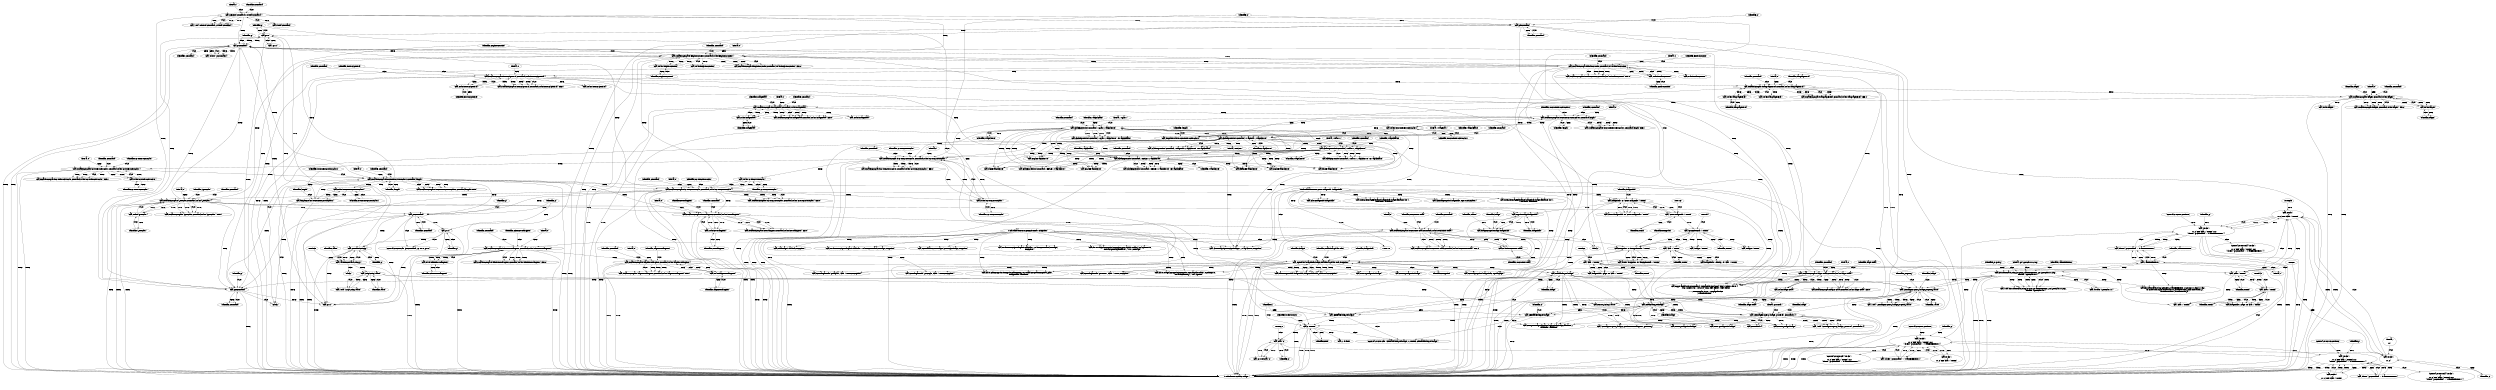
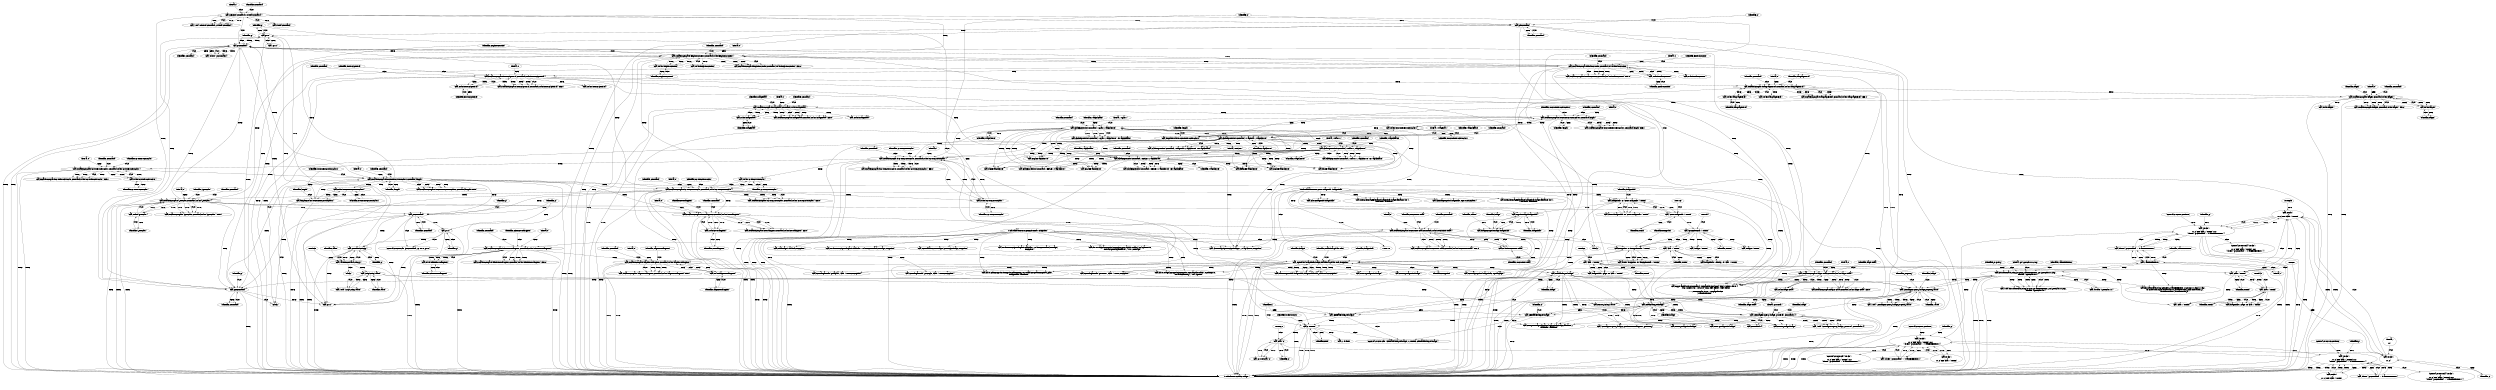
(243, 30) -> (243, 30)
(2258, 315) -> (2258, 315)
